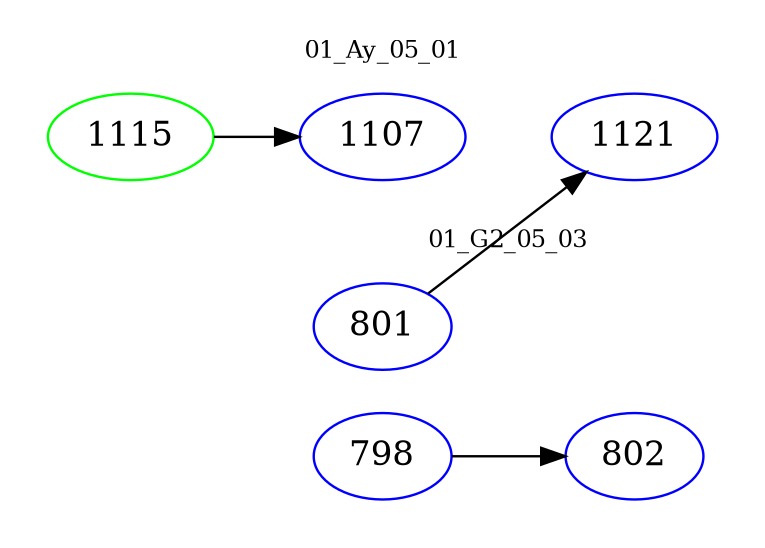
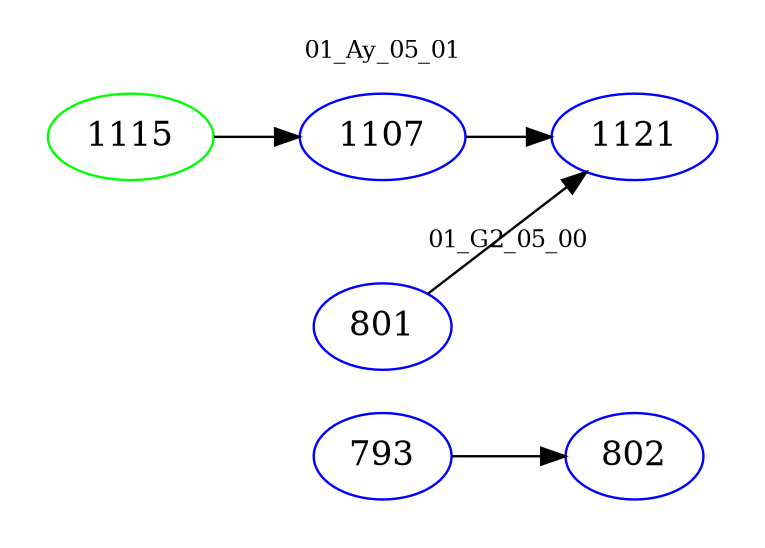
none -> (496, 137)
(509, 241) -> (509, 241)
(383, 456) -> (383, 456)
